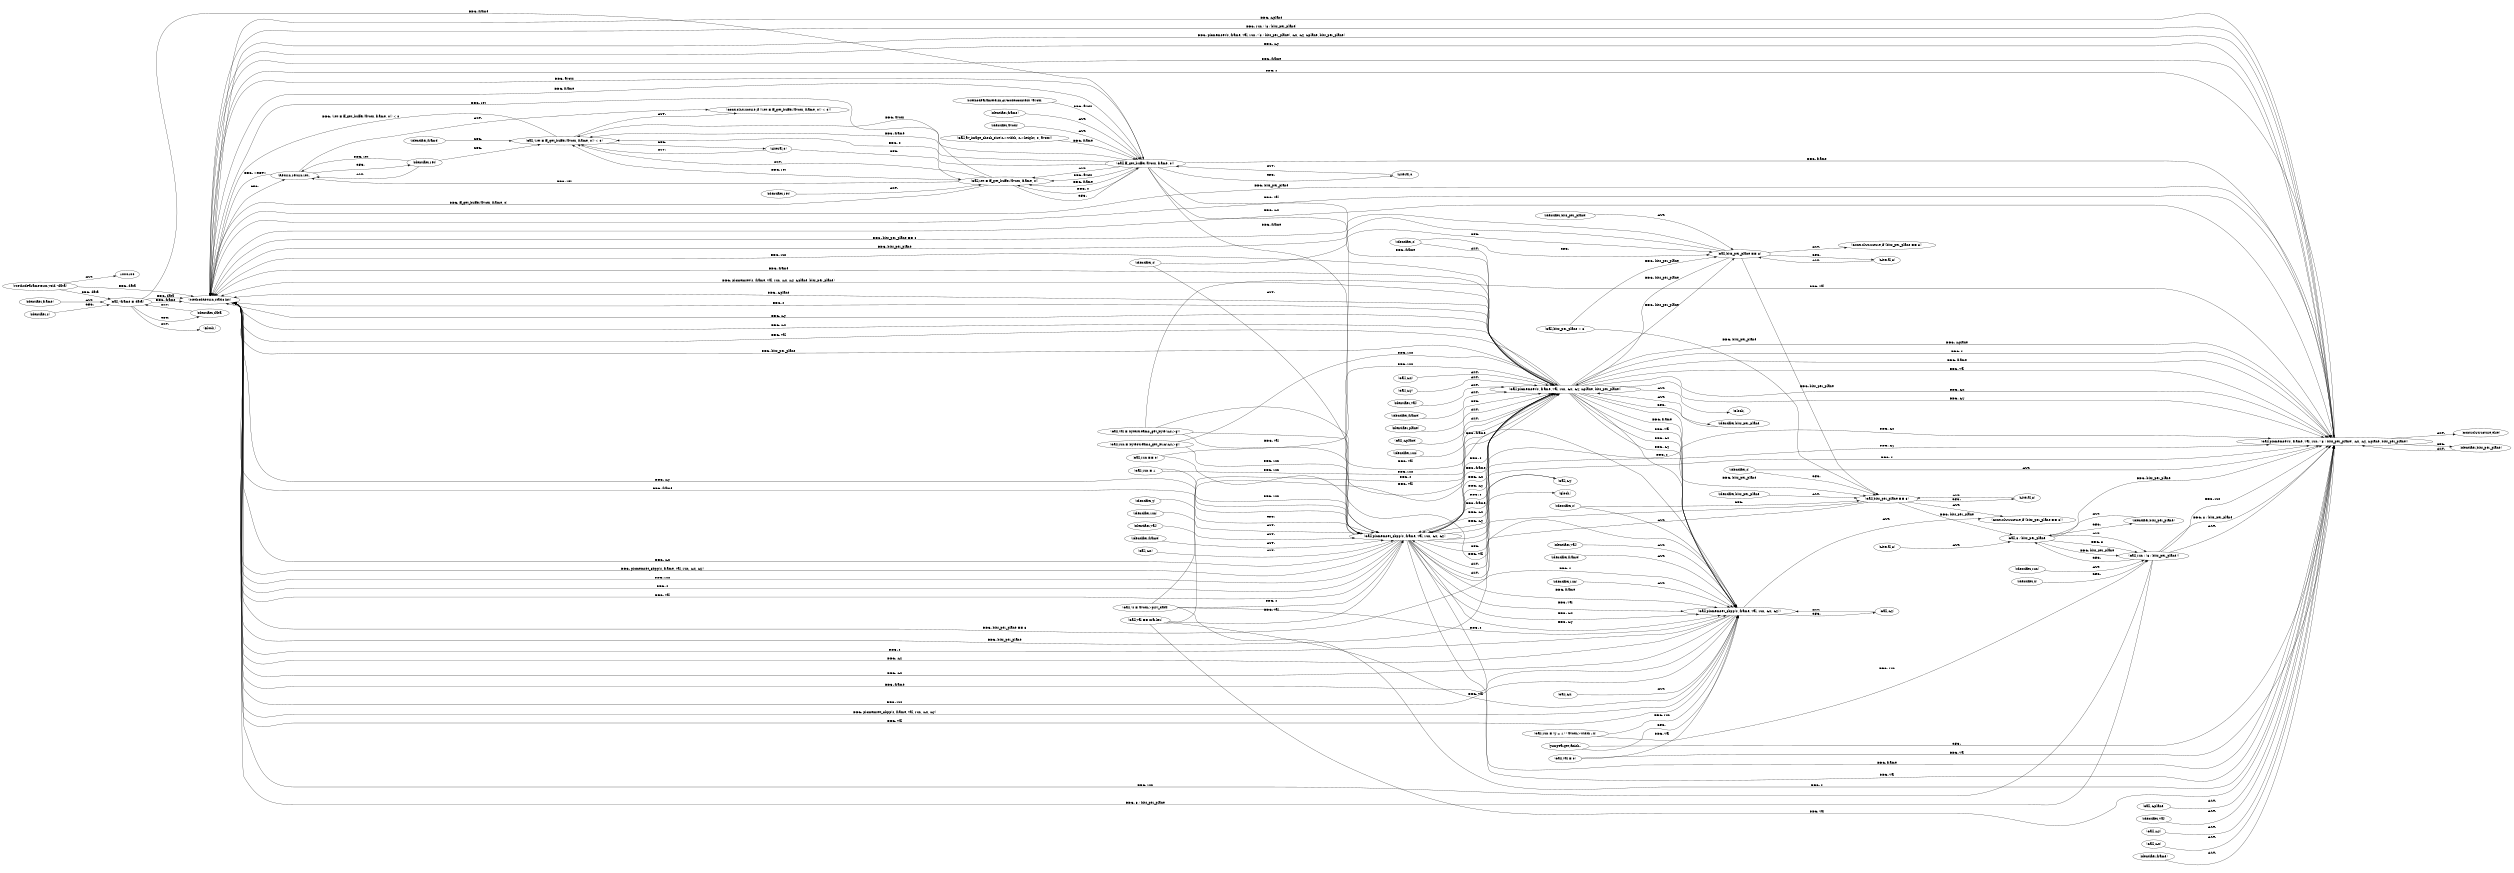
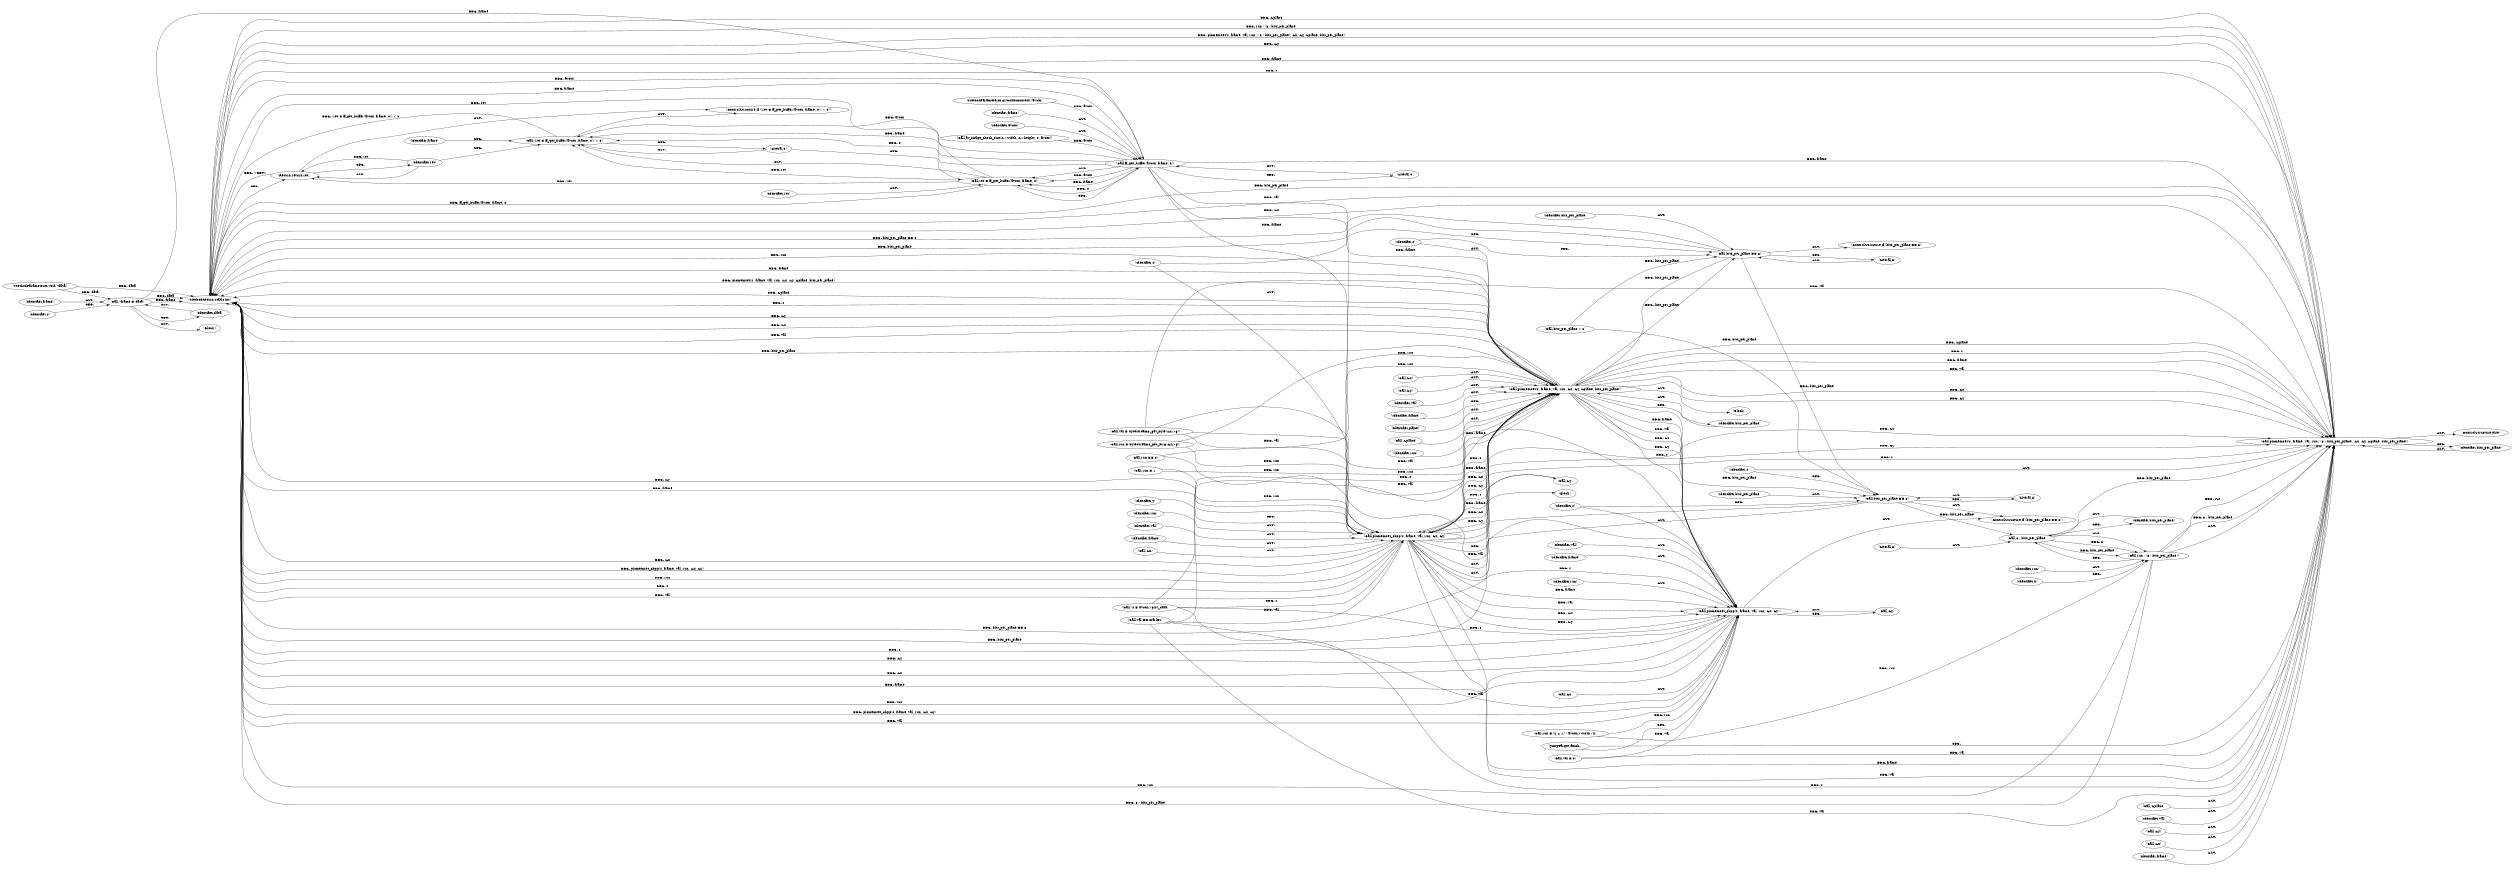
(1083, 141) -> (1083, 141)
(127, 274) -> none
